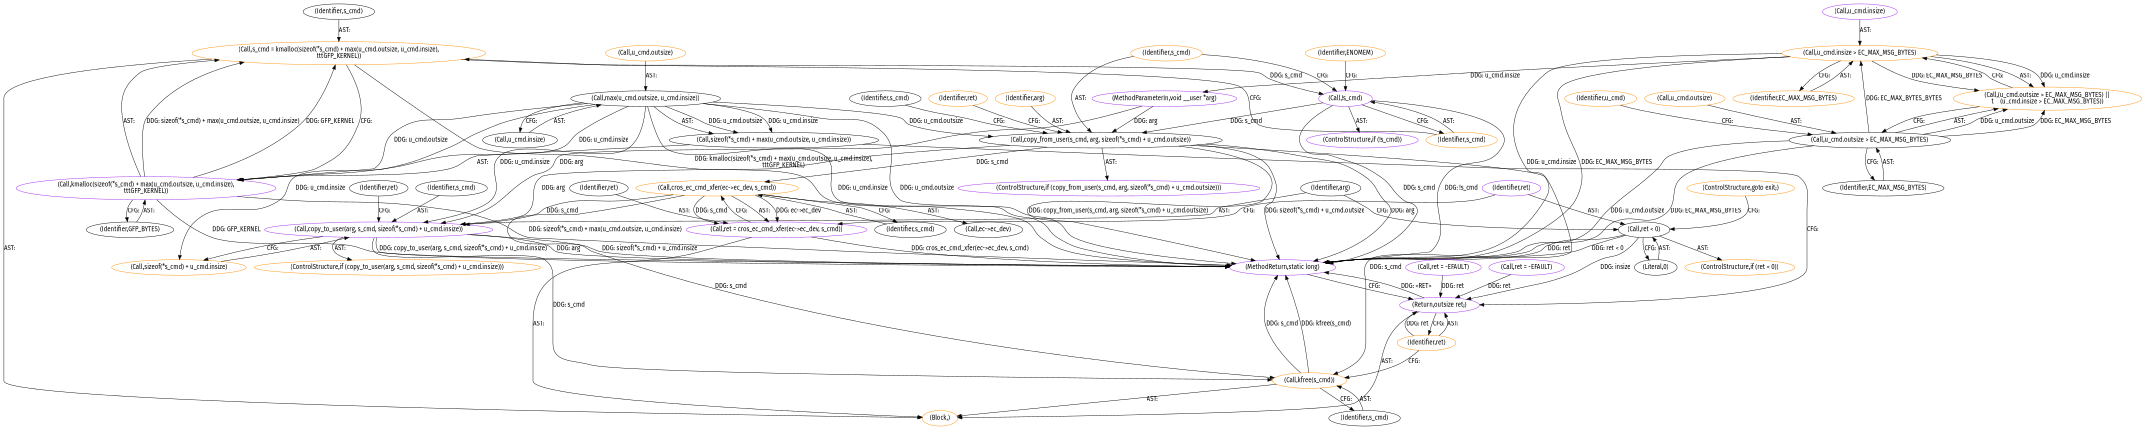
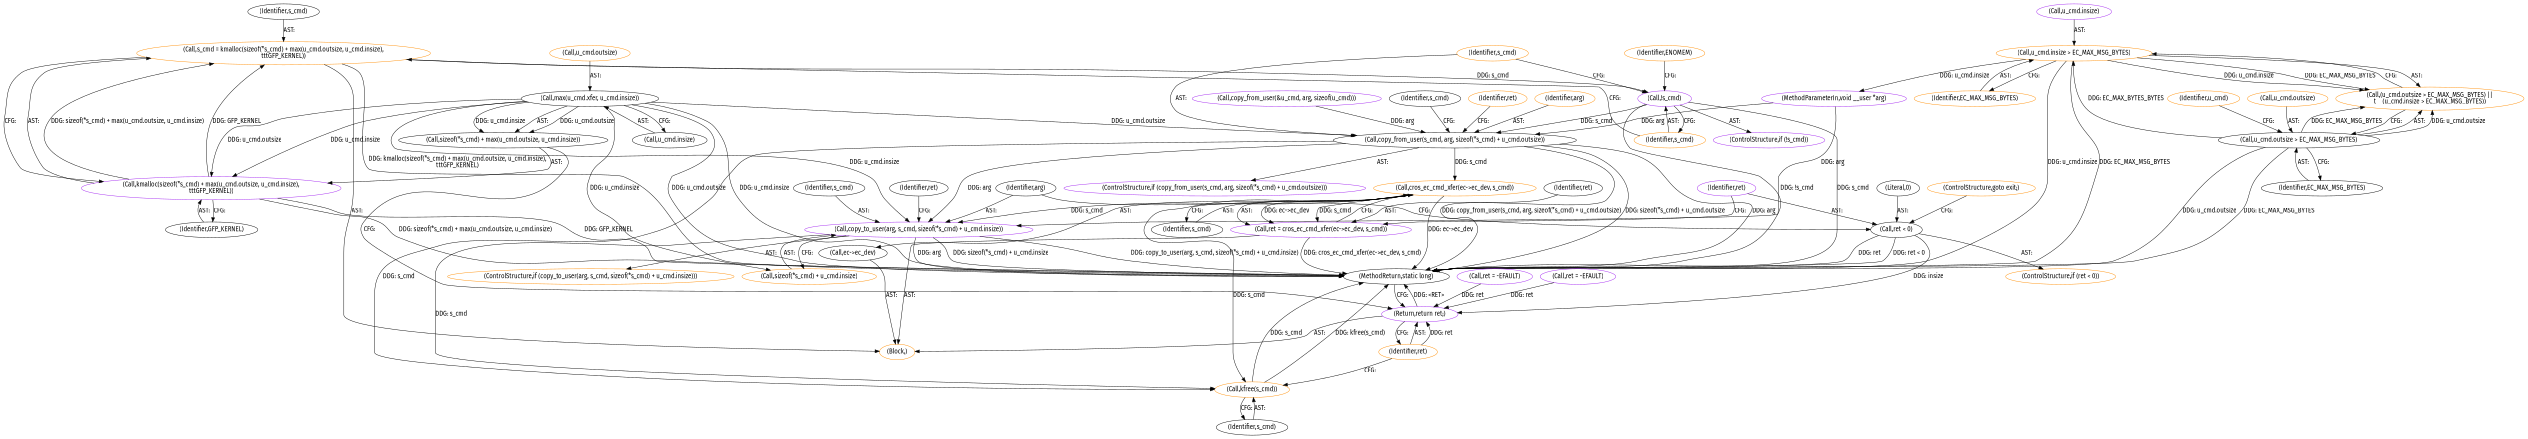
(646, 99) -> (590, 99)
none -> (1287, 99)
(130, 230) -> (212, 230)
none -> (1428, 230)
(1643, 247) -> none
(1283, 267) -> (1396, 277)
(1440, 305) -> (1420, 314)
(1119, 400) -> (886, 297)
